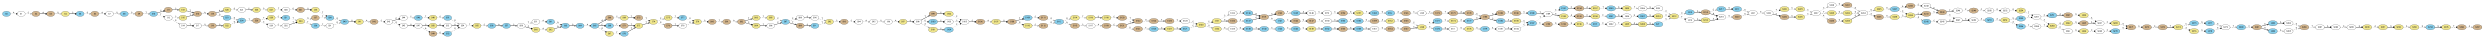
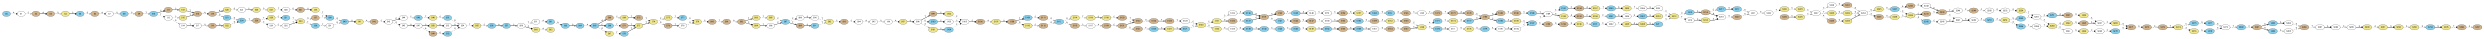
(1776, 15) -> none
(1343, 21) -> (1343, 21)
(557, 28) -> none
